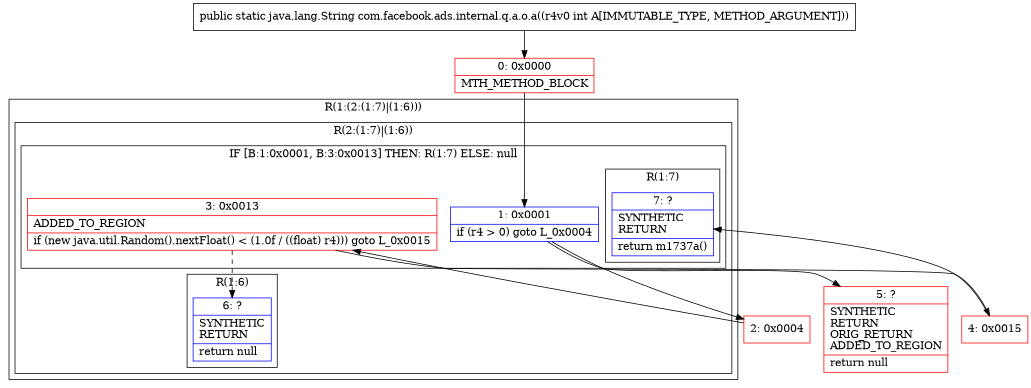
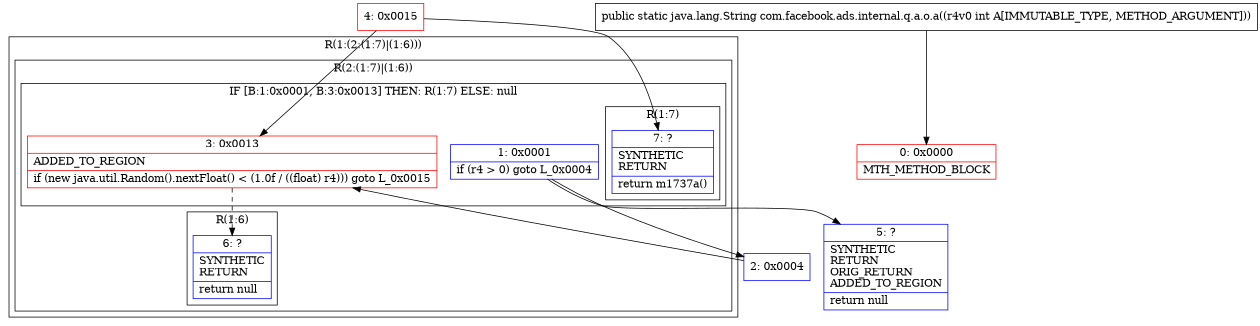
(524, 141) -> none
(835, 270) -> (324, 78)
(777, 329) -> (777, 267)
(886, 329) -> (886, 267)
